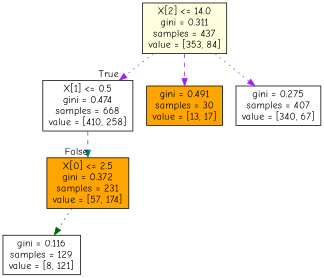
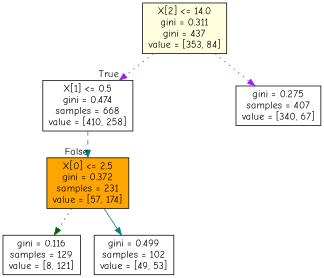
(185, 28) -> (185, 28)
(185, 106) -> none
none -> (134, 255)
